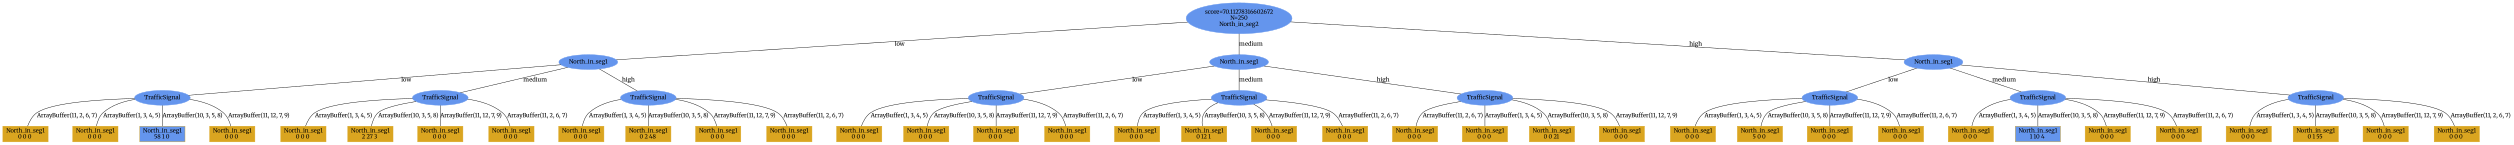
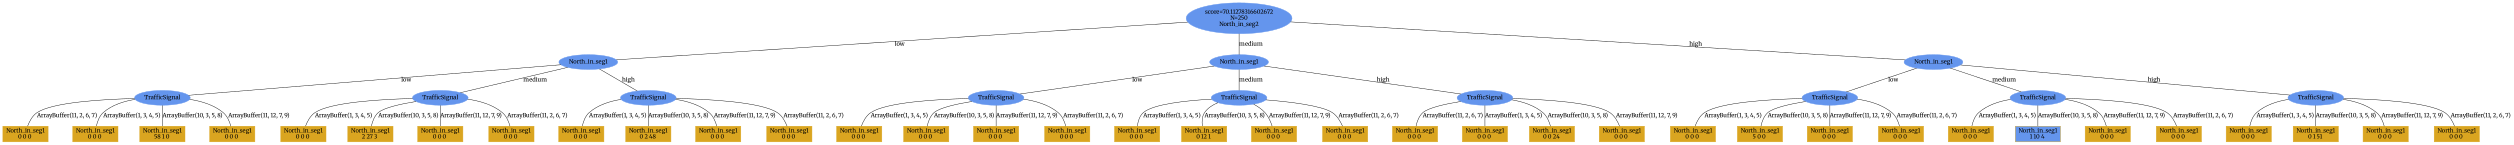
(162, 134) -> (162, 134)
(1552, 134) -> (1552, 134)
(2316, 134) -> (2316, 134)
